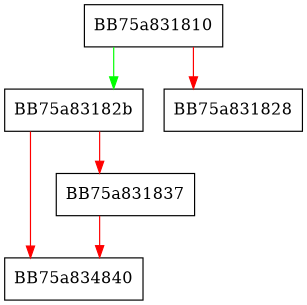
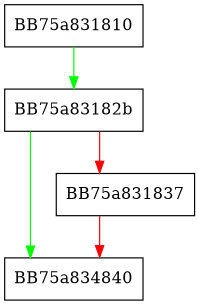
(233, 110) -> none
(30, 189) -> (30, 189)
